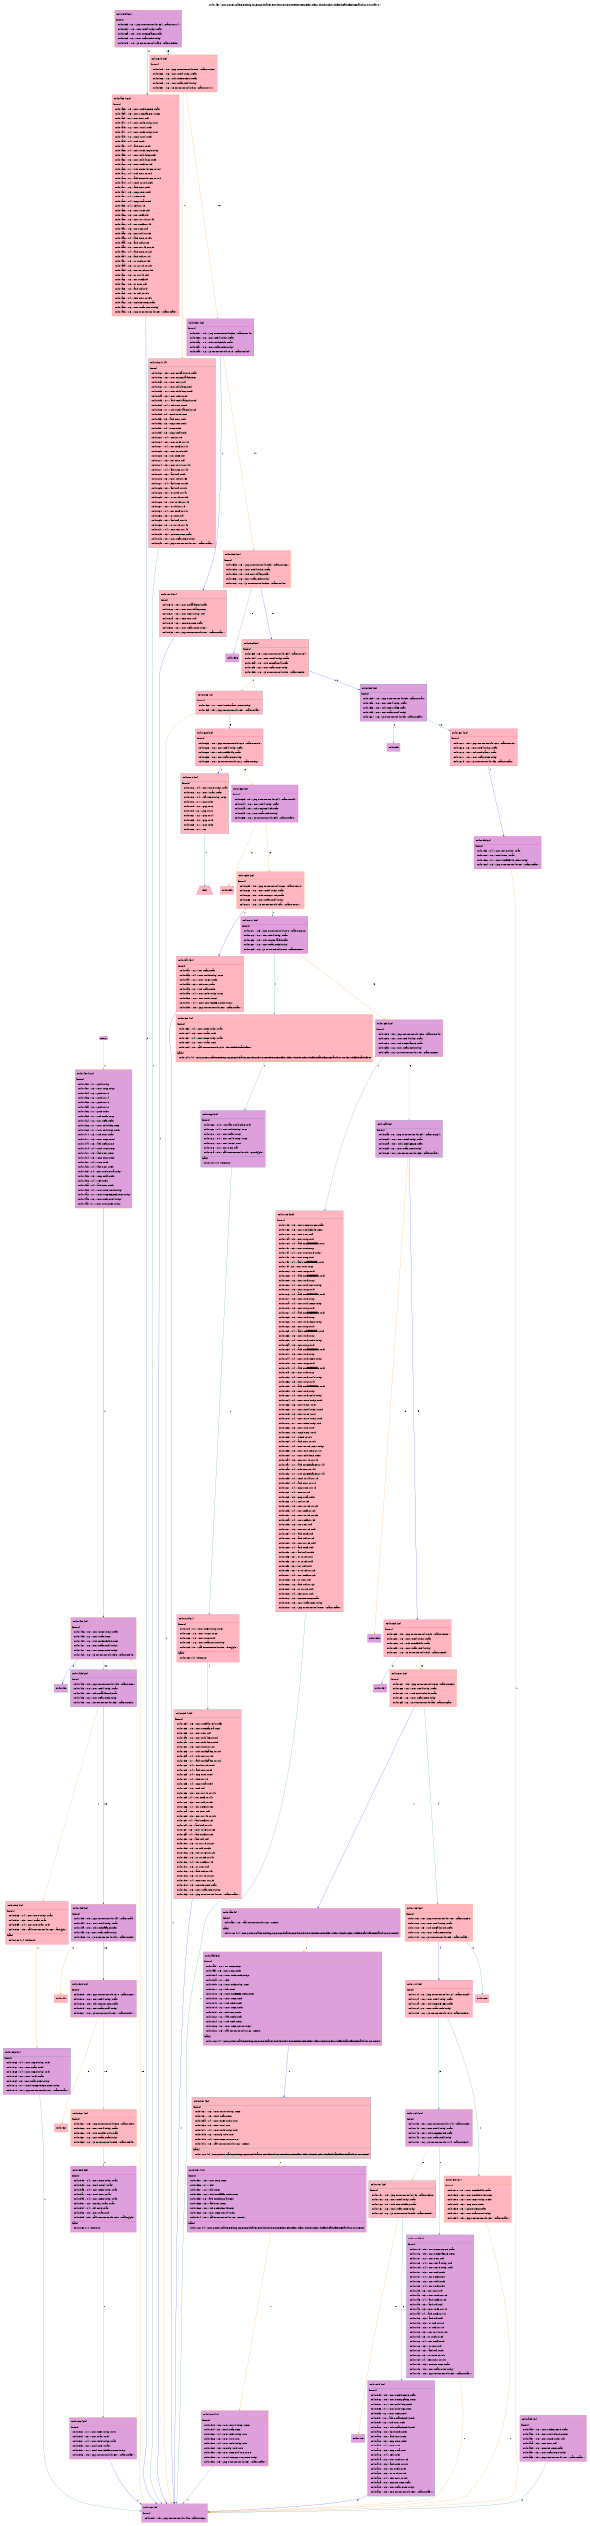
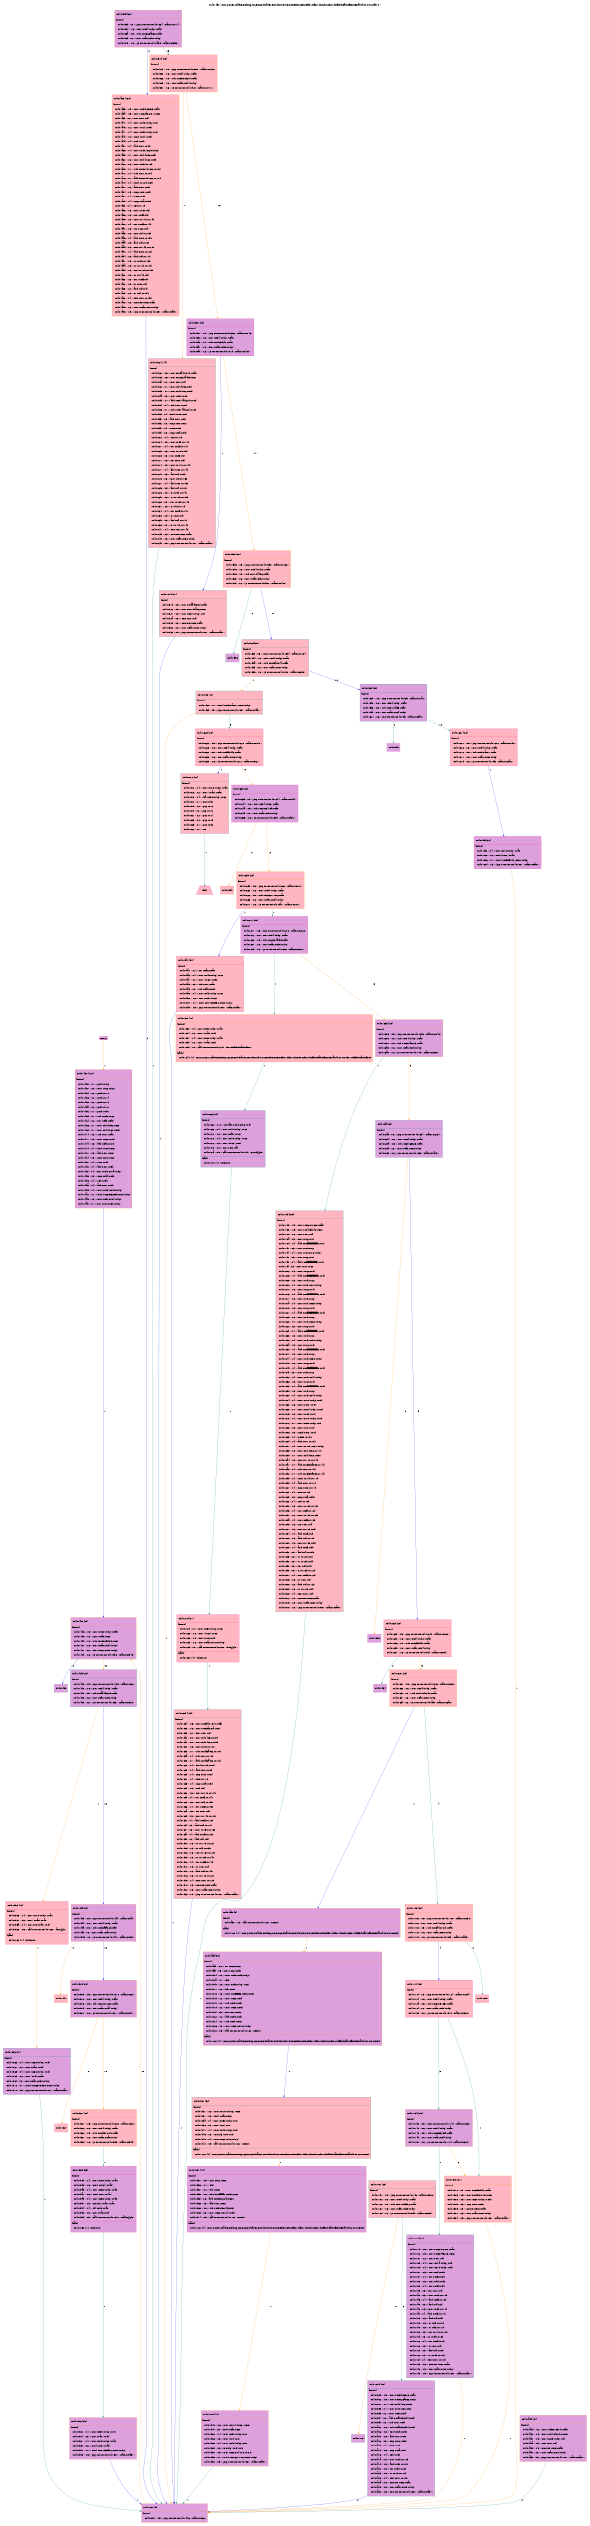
(421, 2163) -> (457, 2161)
